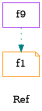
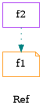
(21, 15) -> (21, 15)
